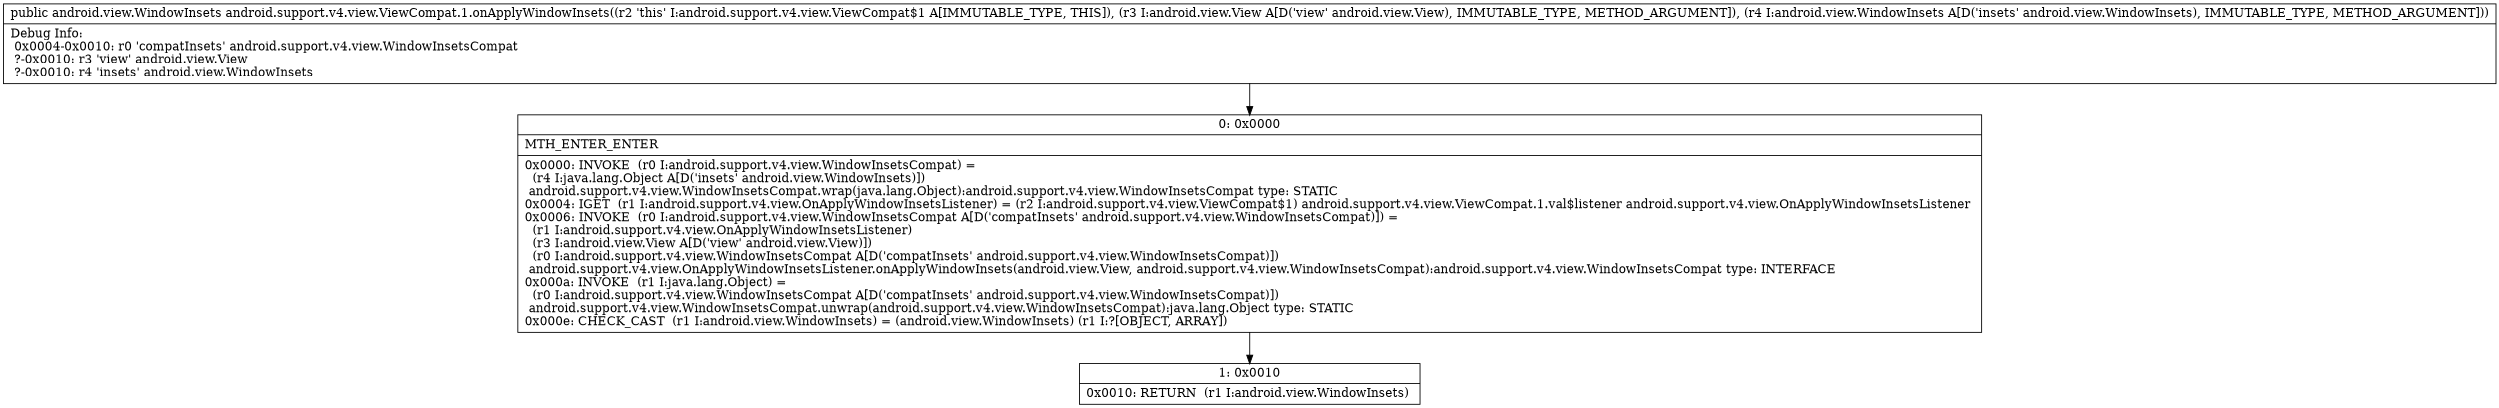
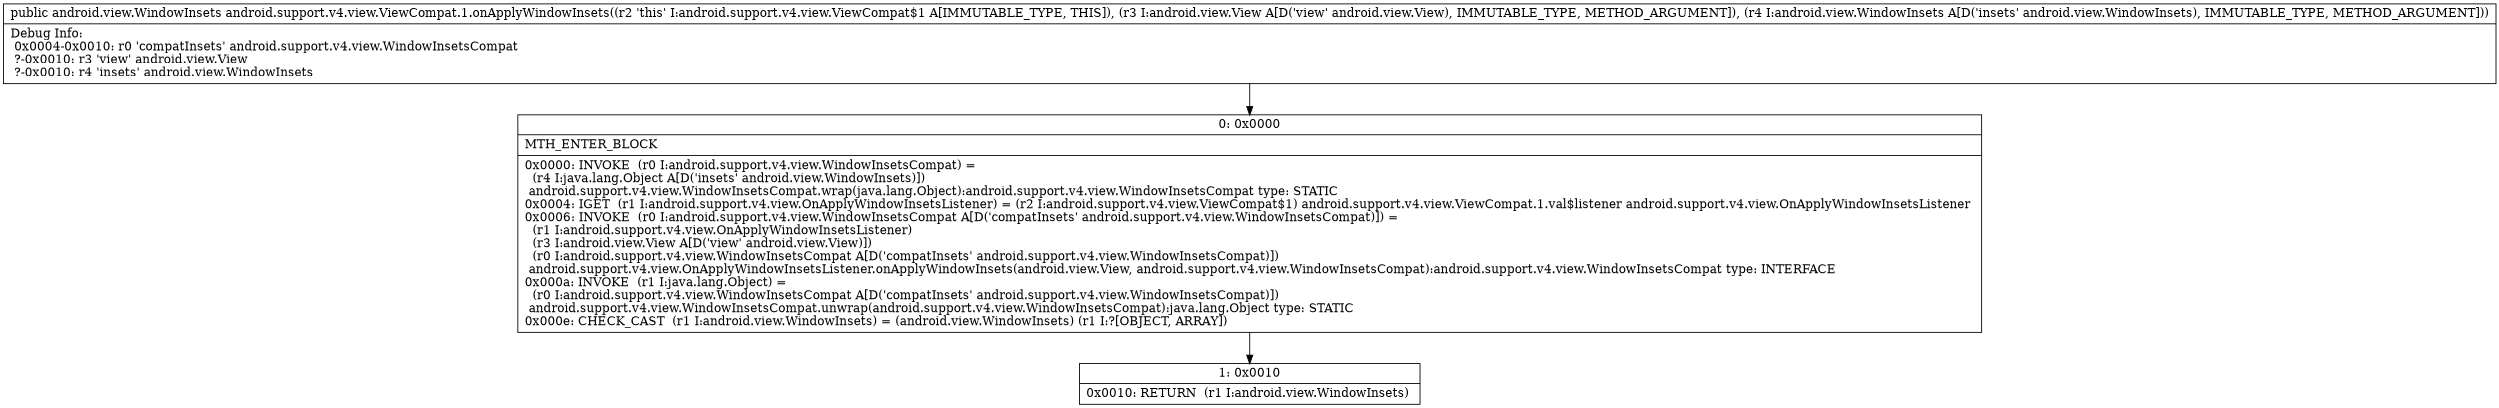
(592, 145) -> (592, 145)
